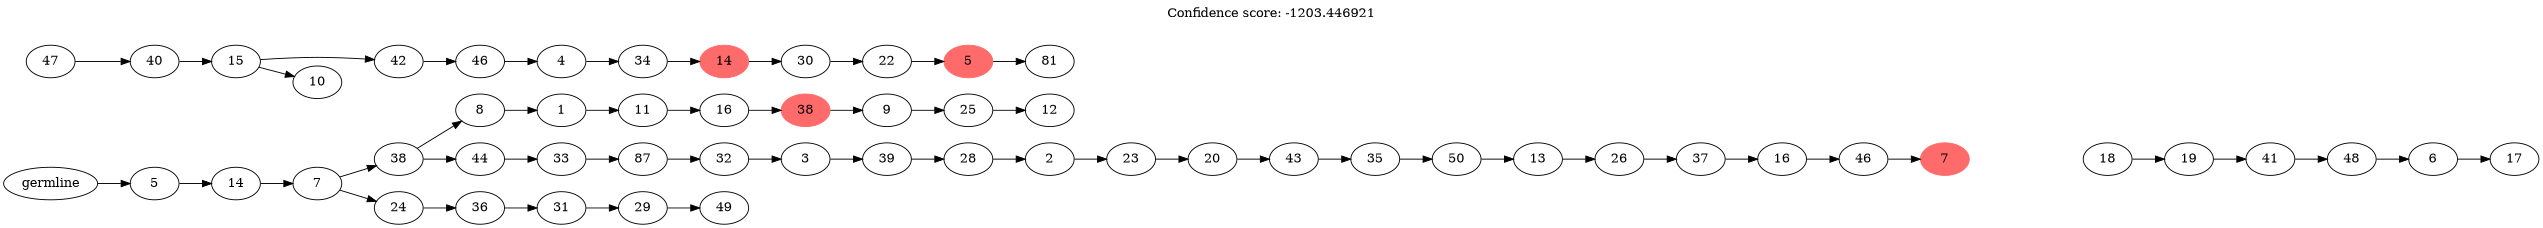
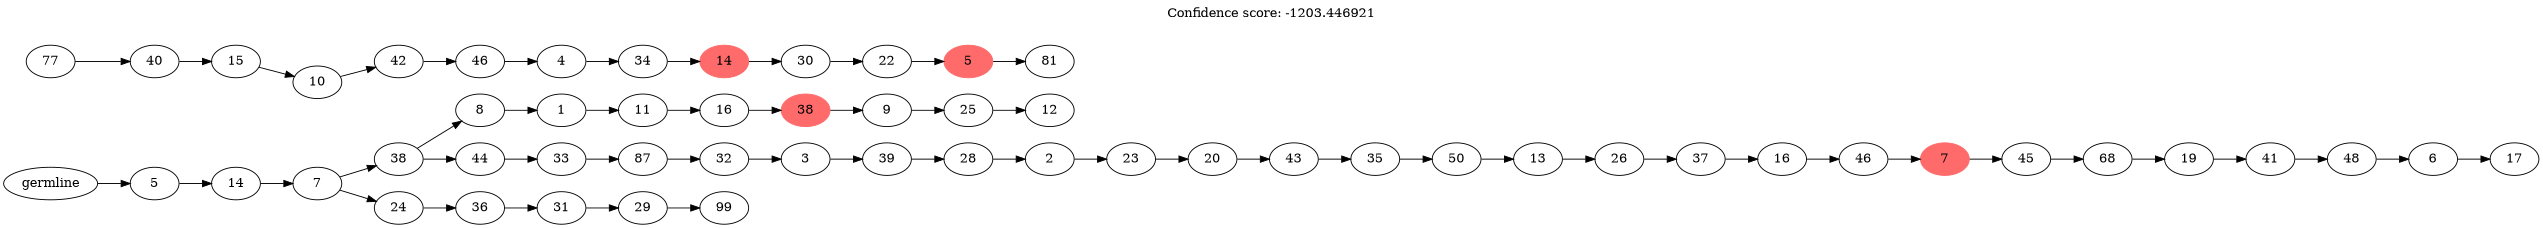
(313, 57) -> (354, 73)
(51, 61) -> (51, 61)
none -> (2026, 159)
(2108, 159) -> (2108, 159)
(724, 208) -> (724, 208)
